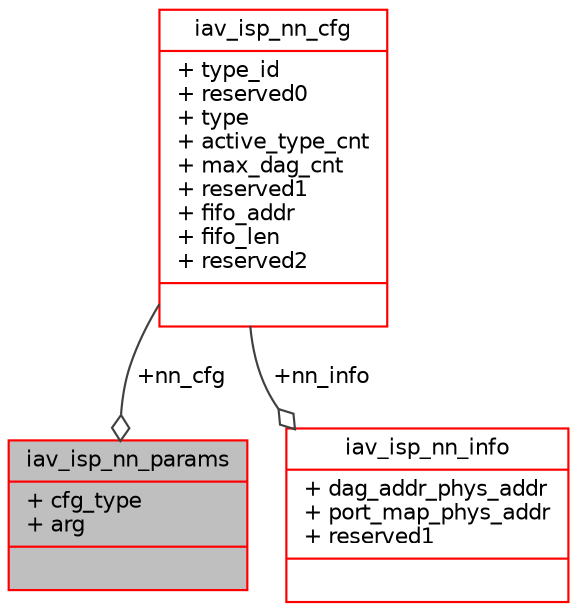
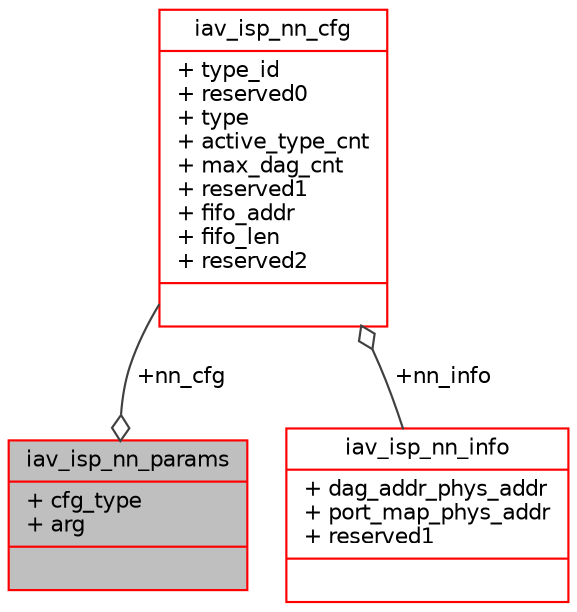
(259, 369) -> (389, 389)
